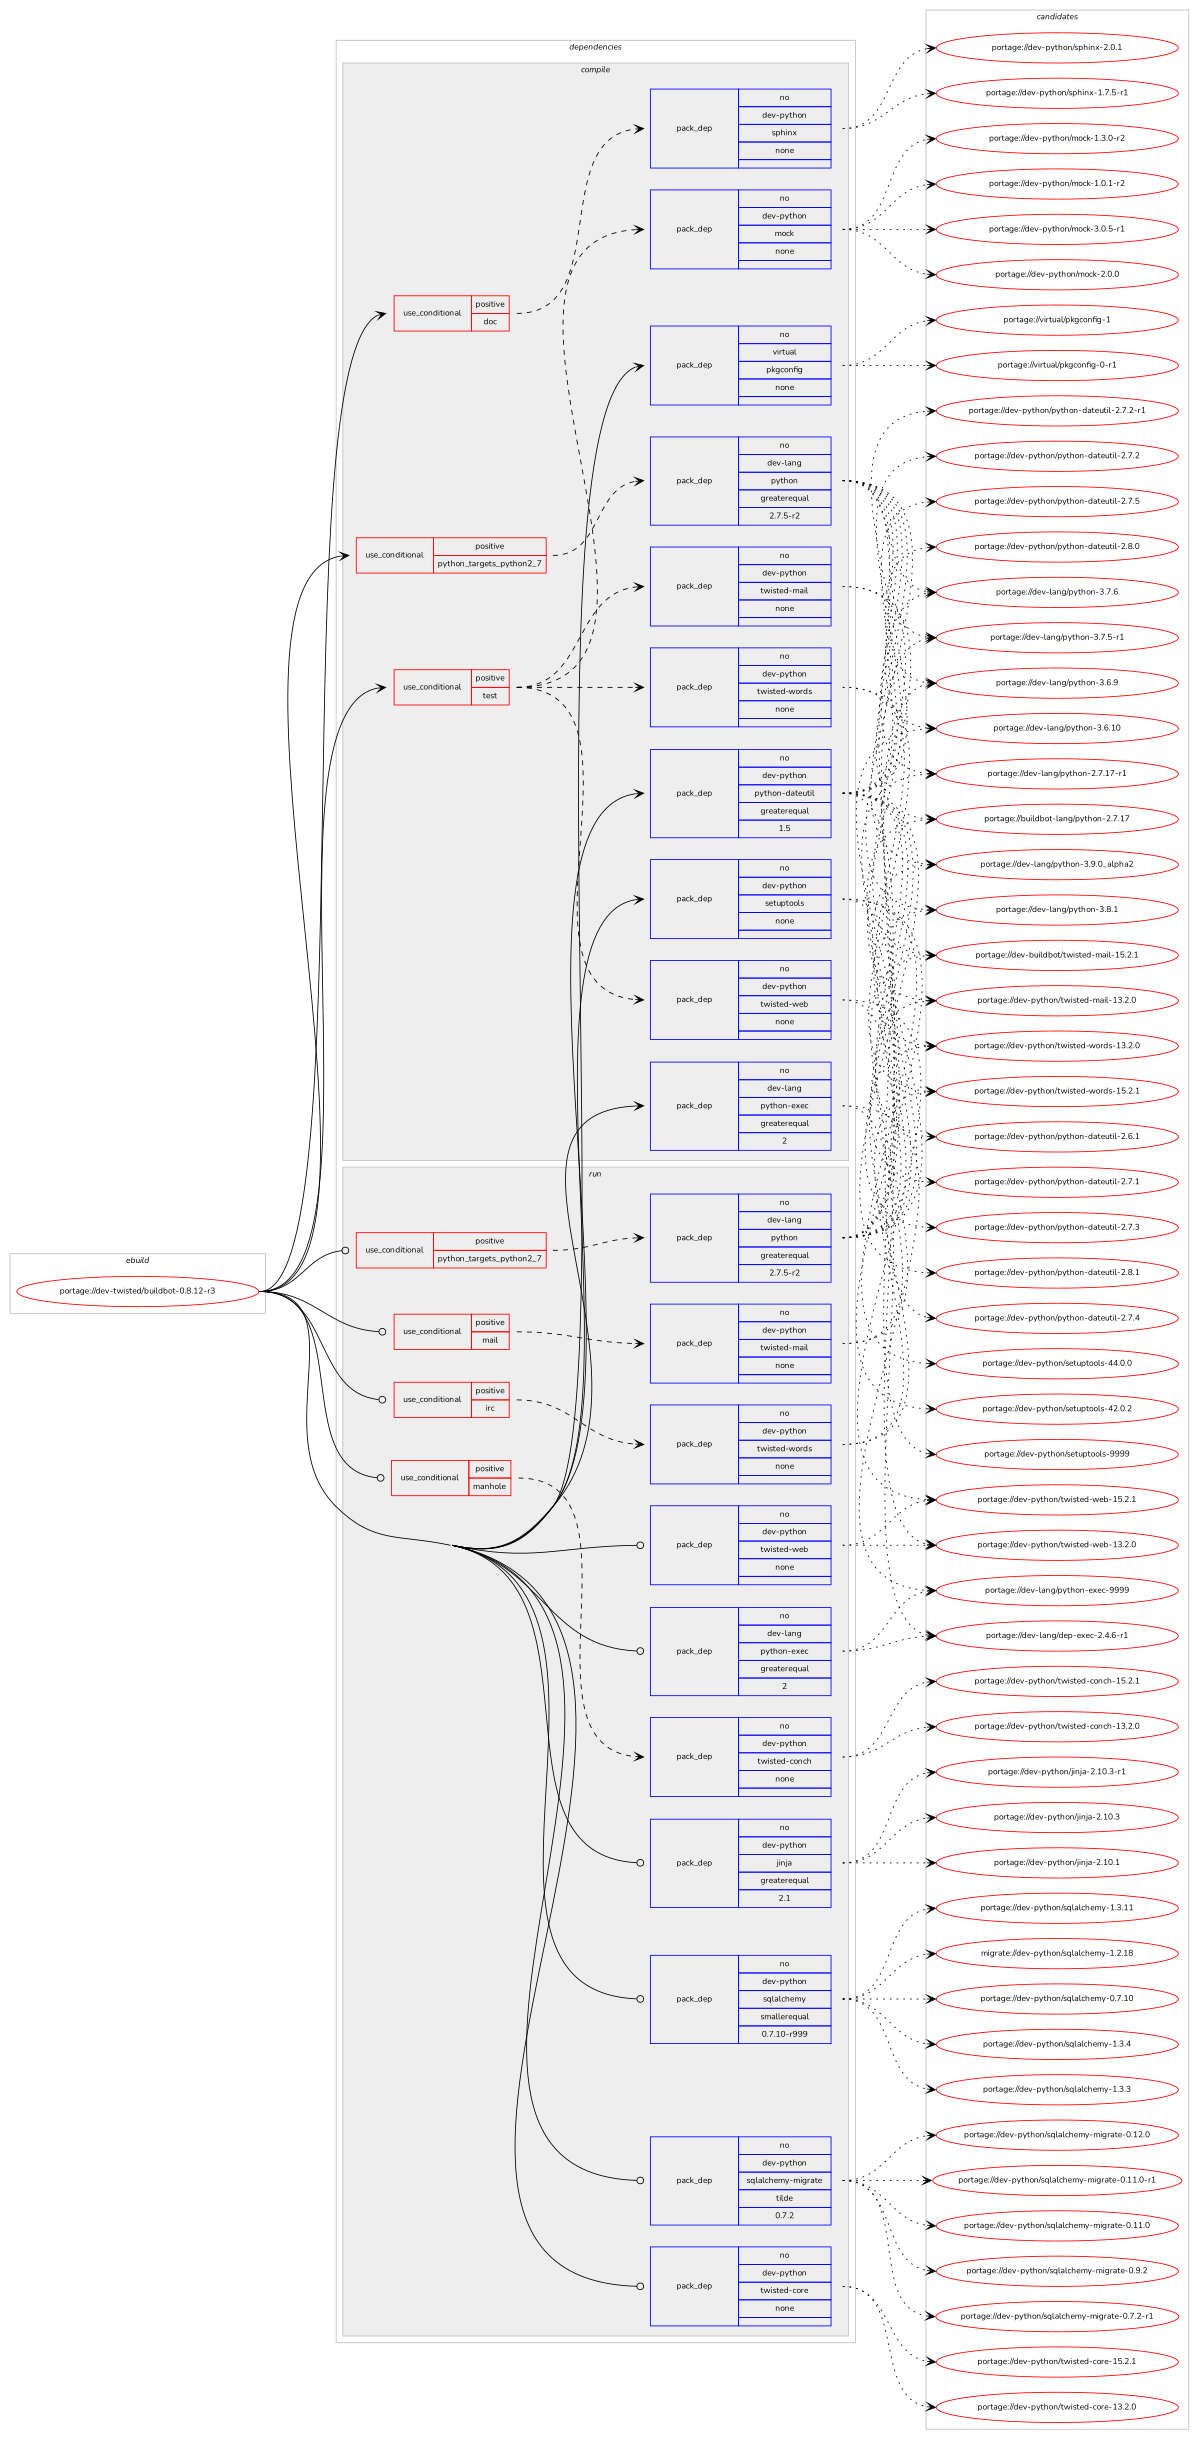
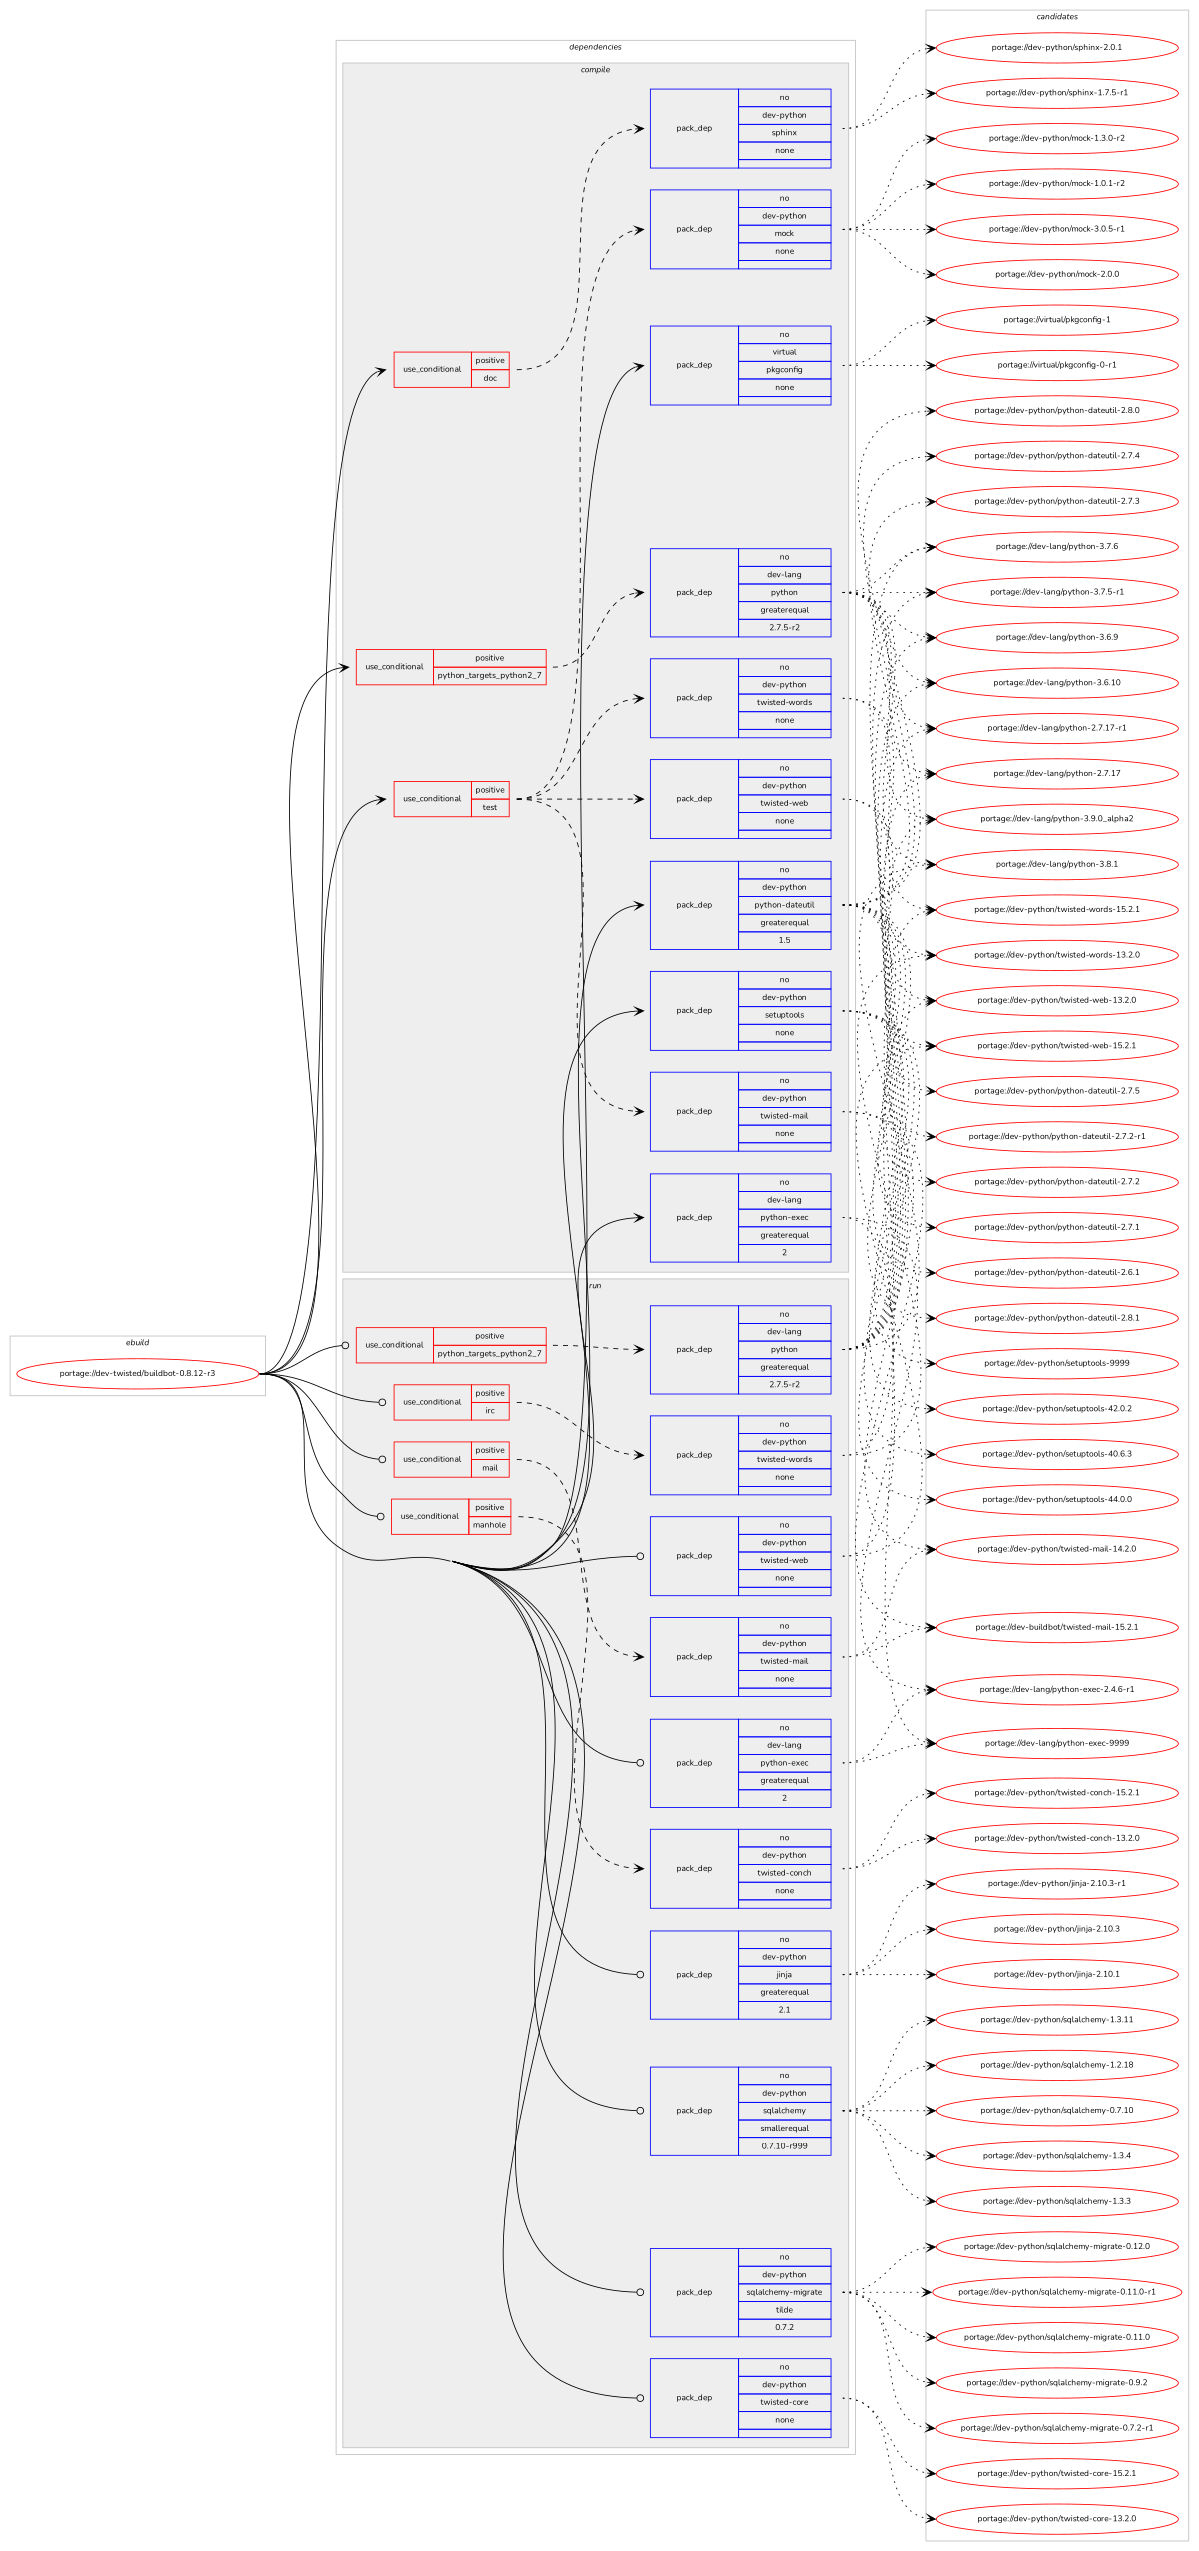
(1057, 819) -> (1057, 774)
(1057, 1001) -> (1057, 1549)
none -> (1057, 1455)
(1057, 1636) -> (1057, 1690)
(1057, 1954) -> (1057, 2065)
